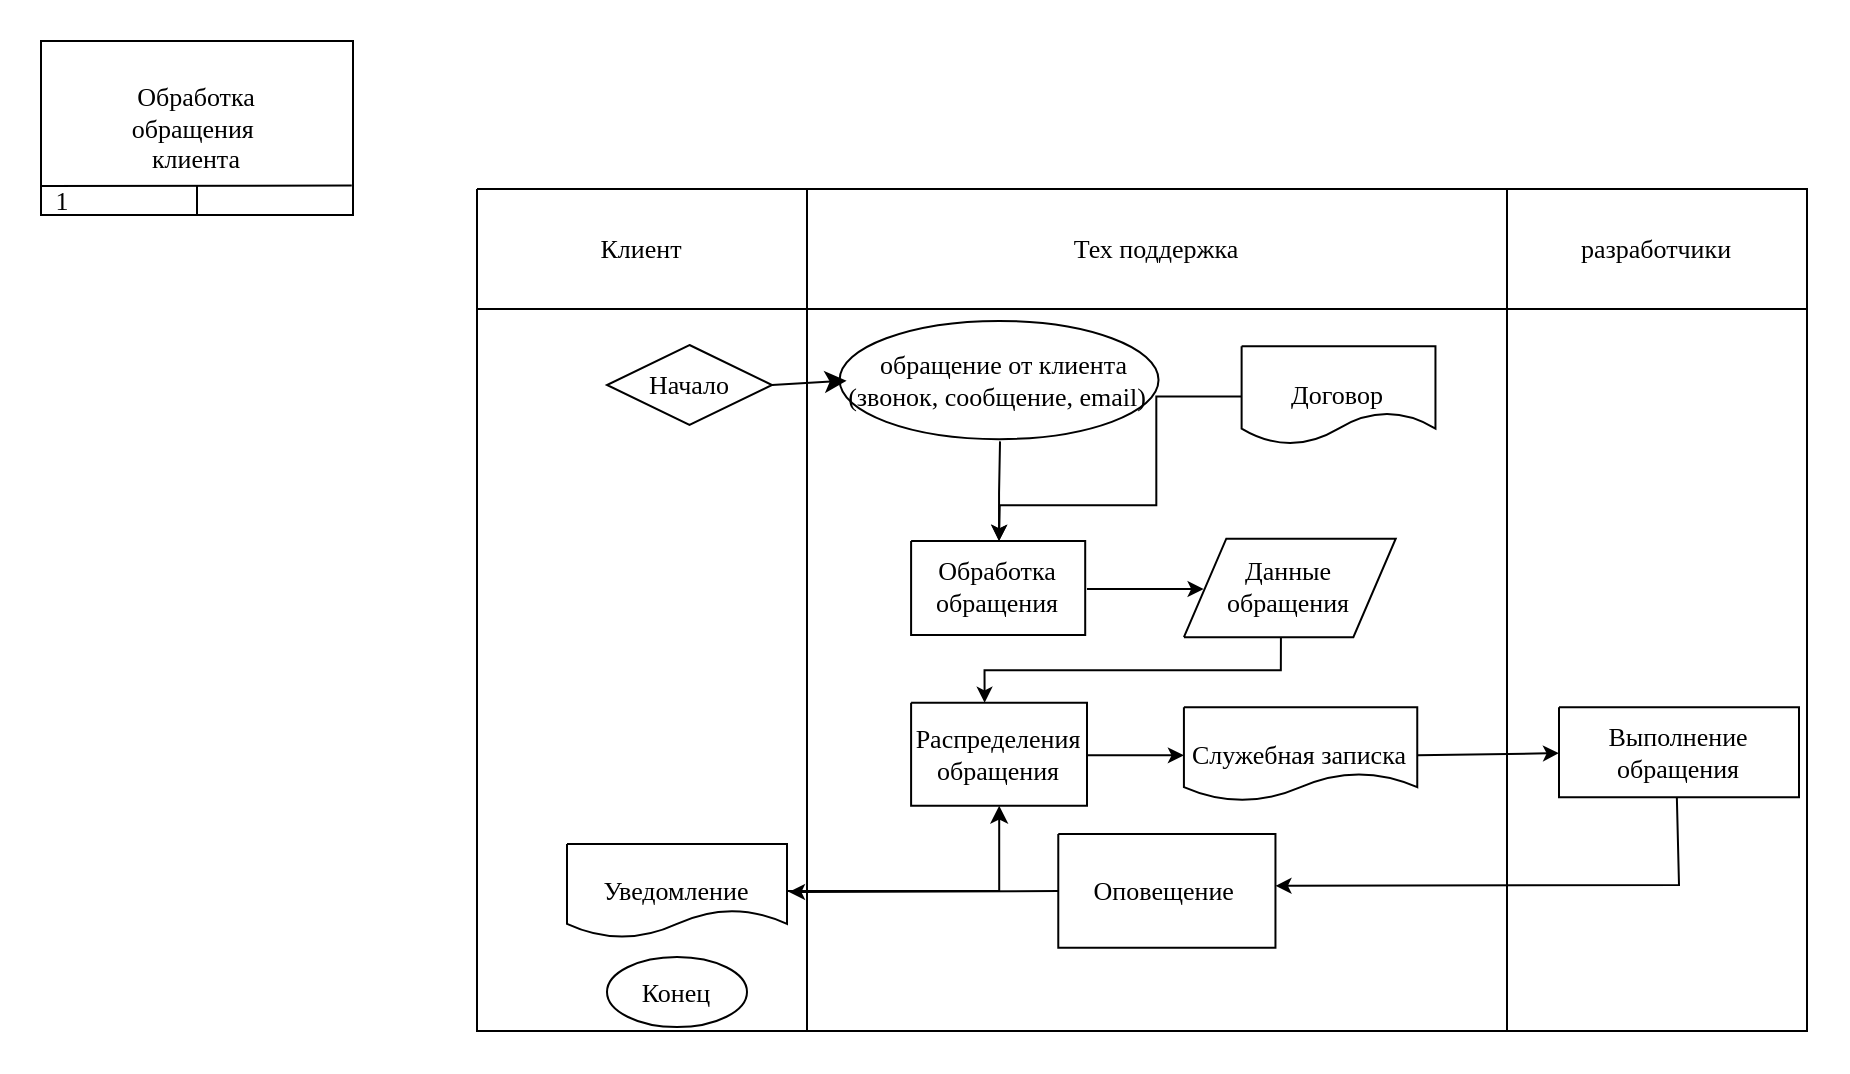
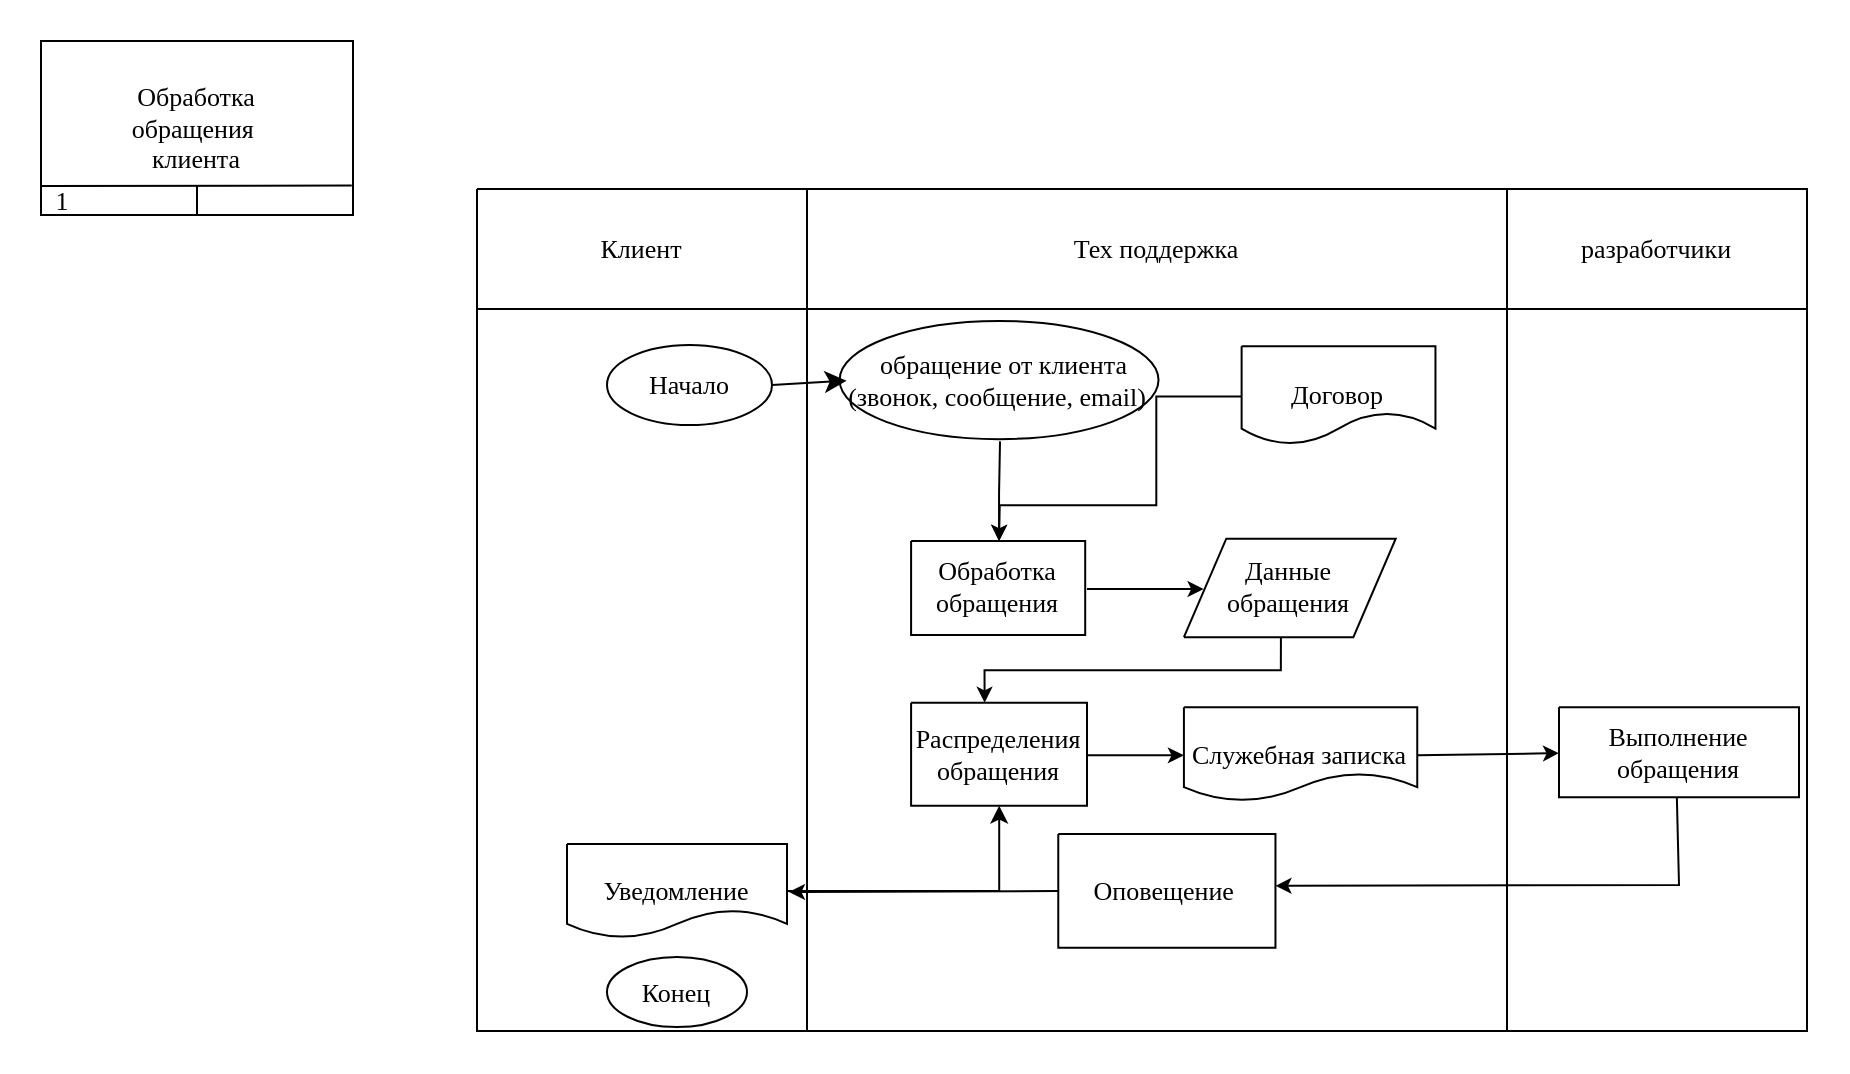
(690, 385) -> (690, 385)
